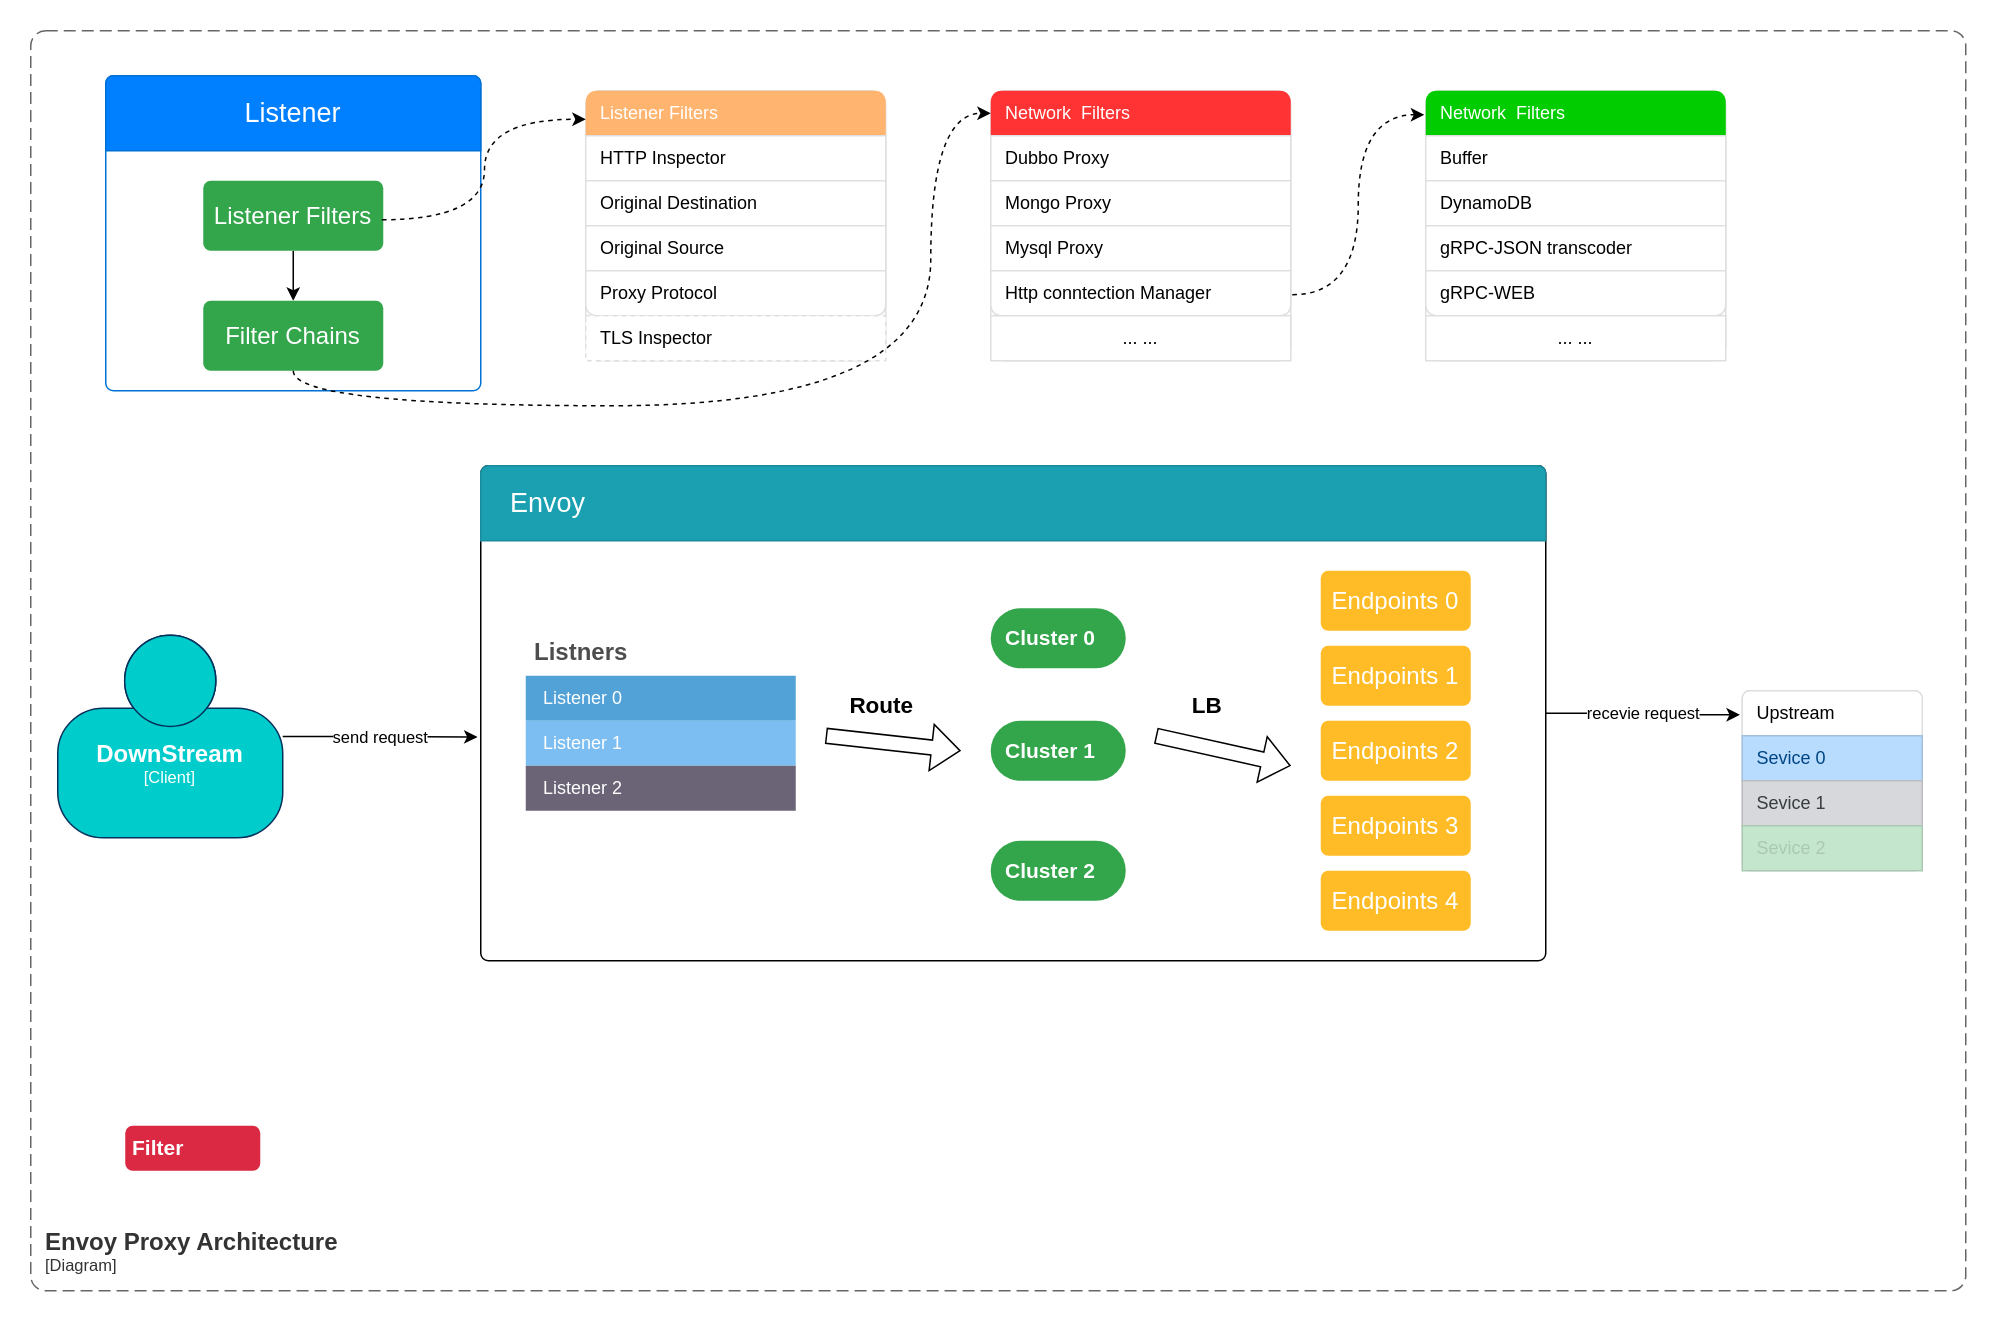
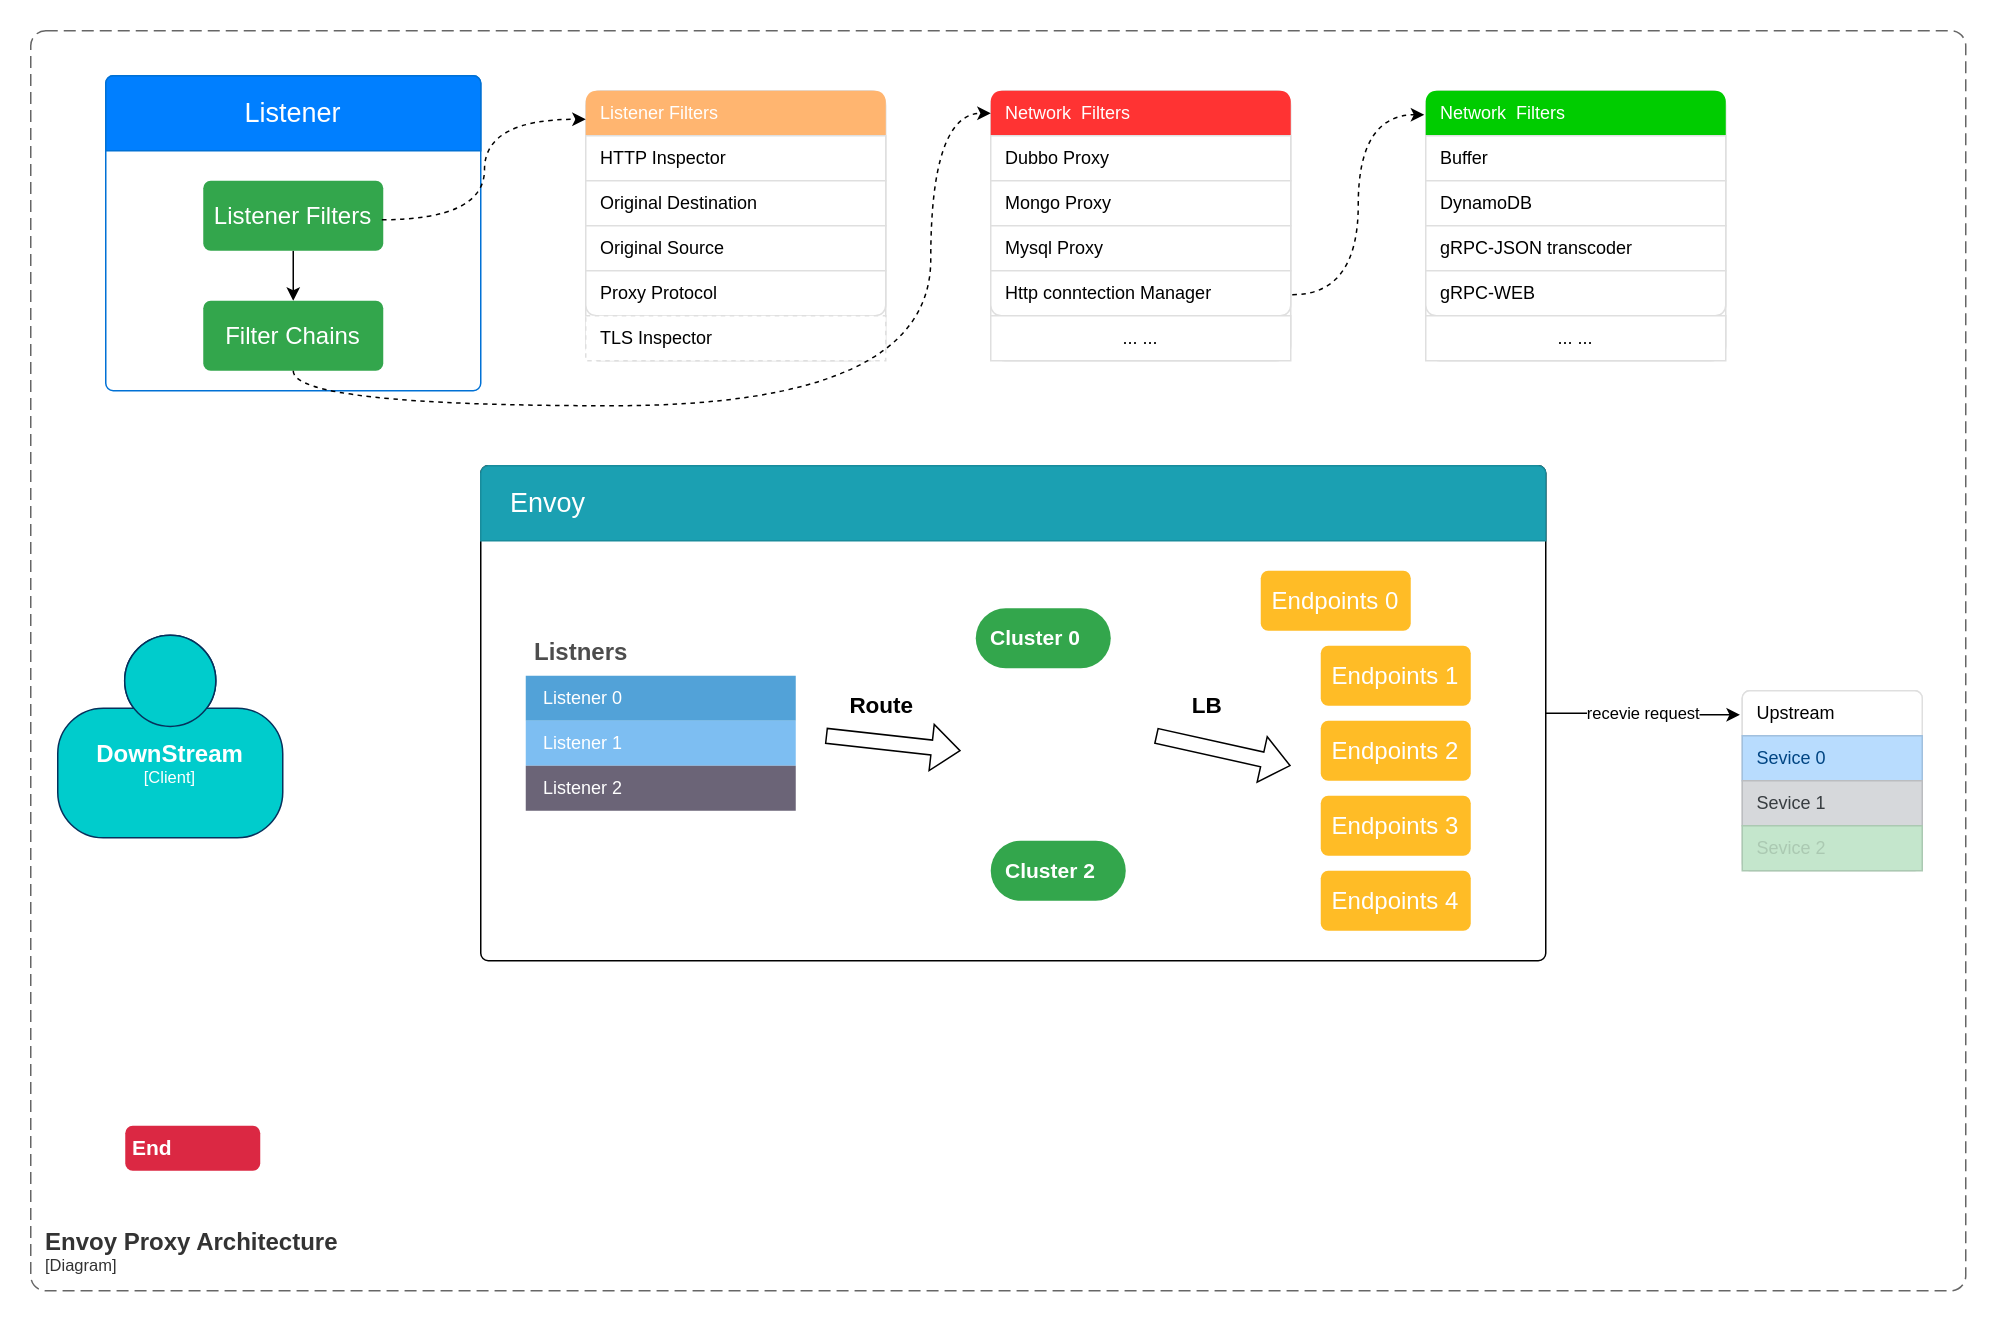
(1396, 601) -> (1336, 601)
(1058, 638) -> (1043, 638)
(375, 737) -> none
(1058, 751) -> none
(163, 1148) -> (150, 1148)
